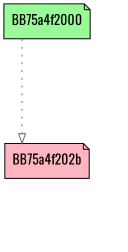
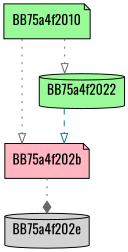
(47, 21) -> (47, 21)
none -> (82, 91)
none -> (47, 231)
